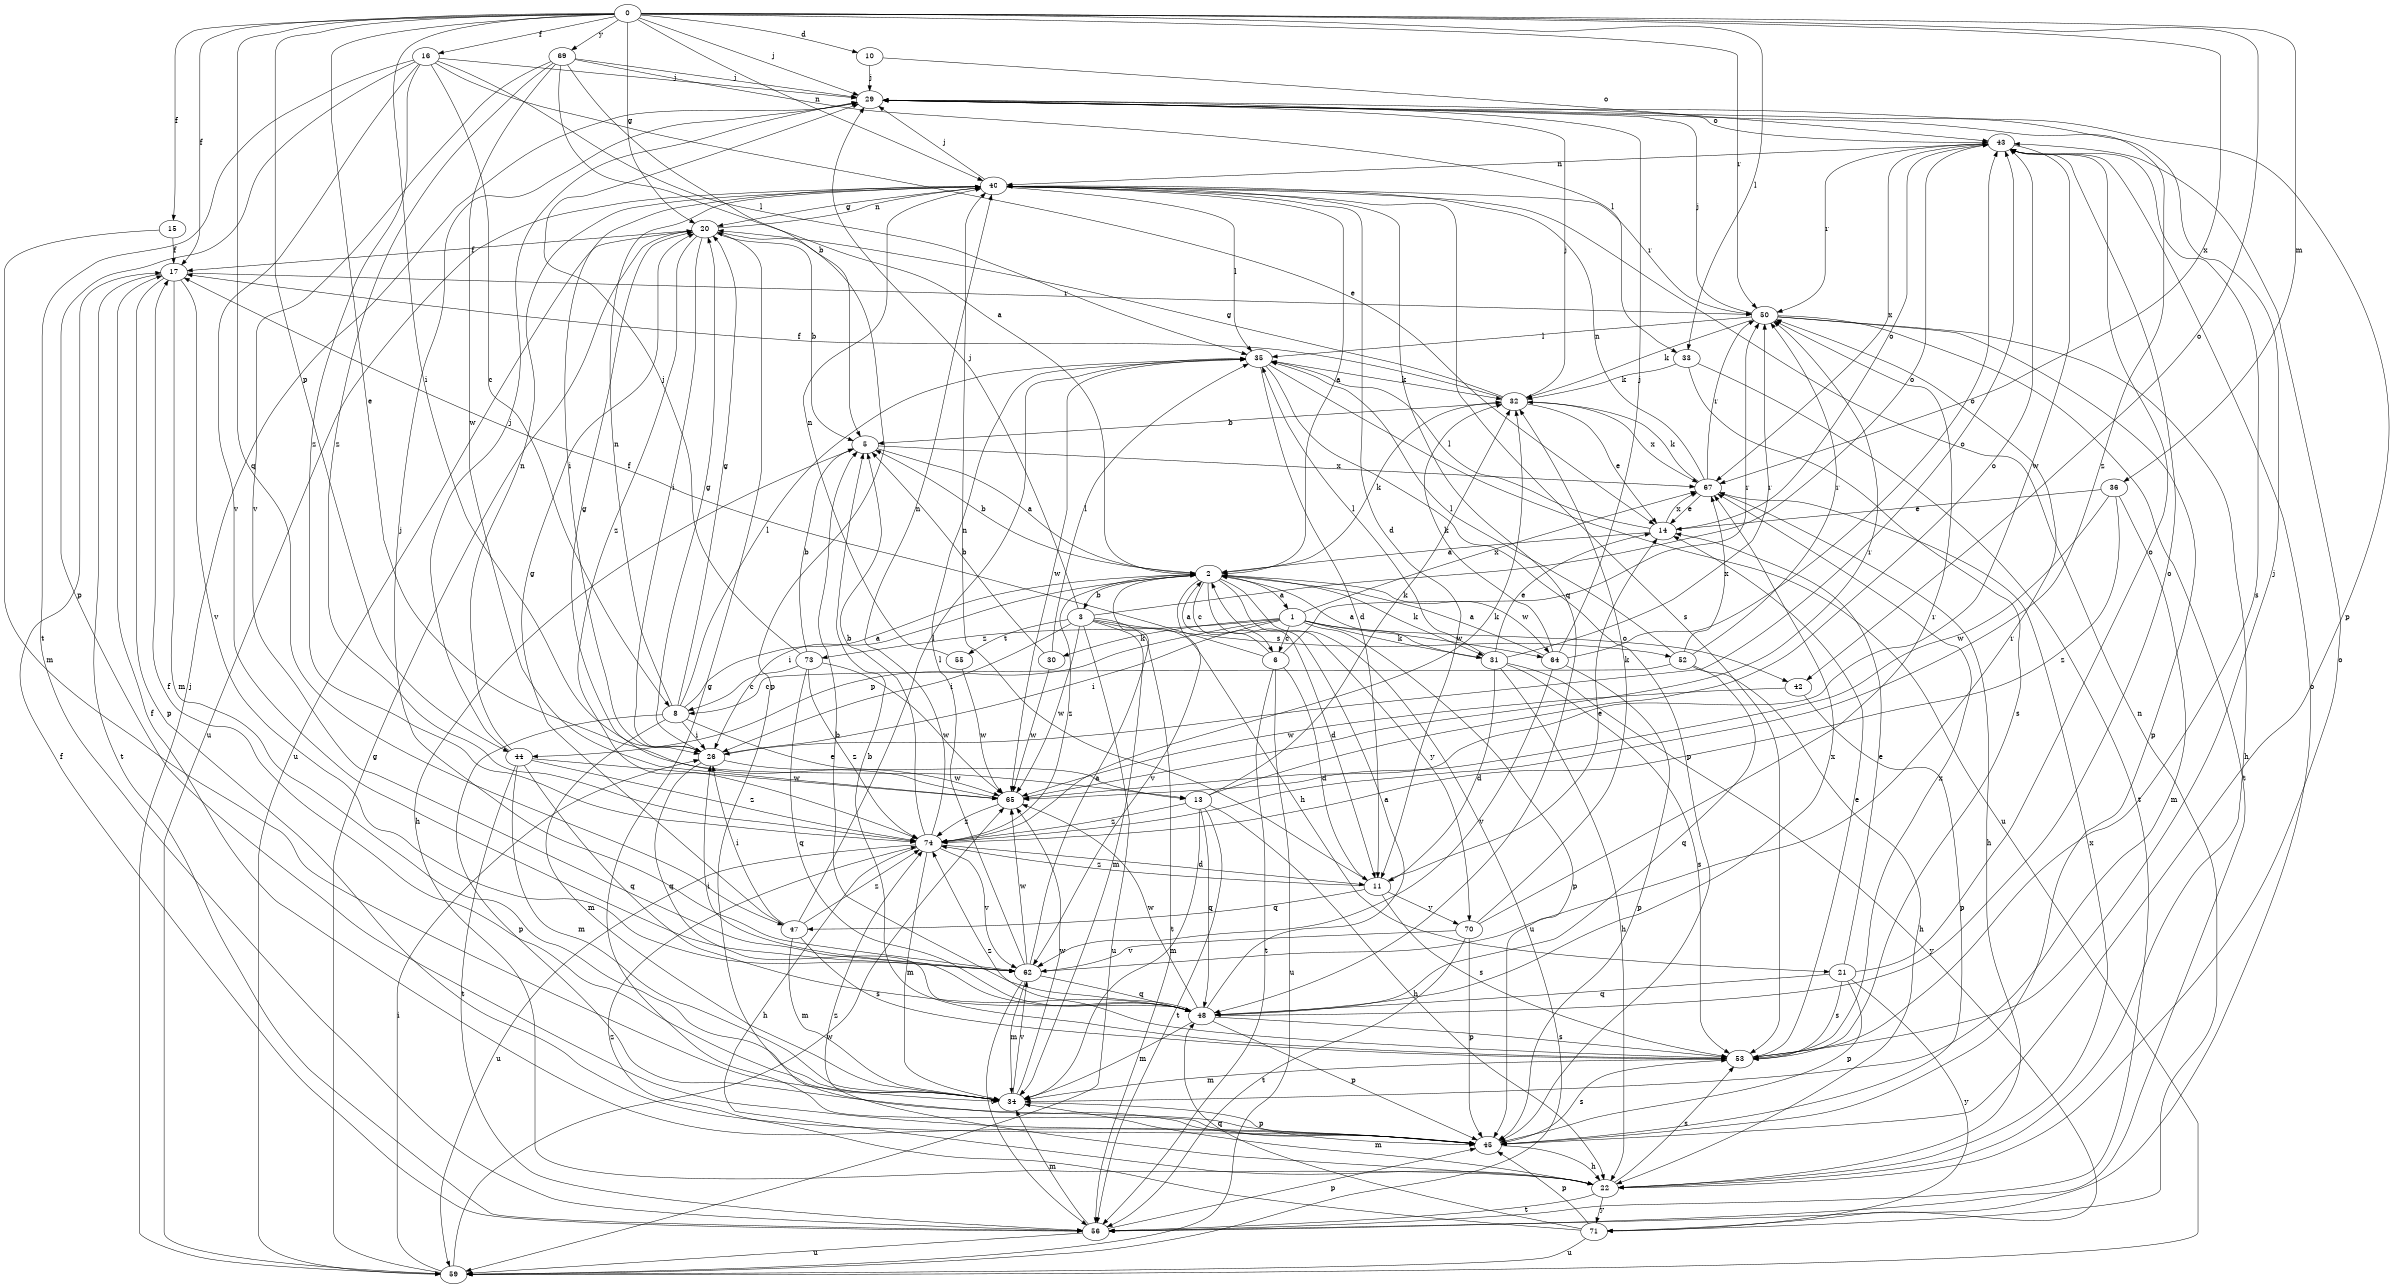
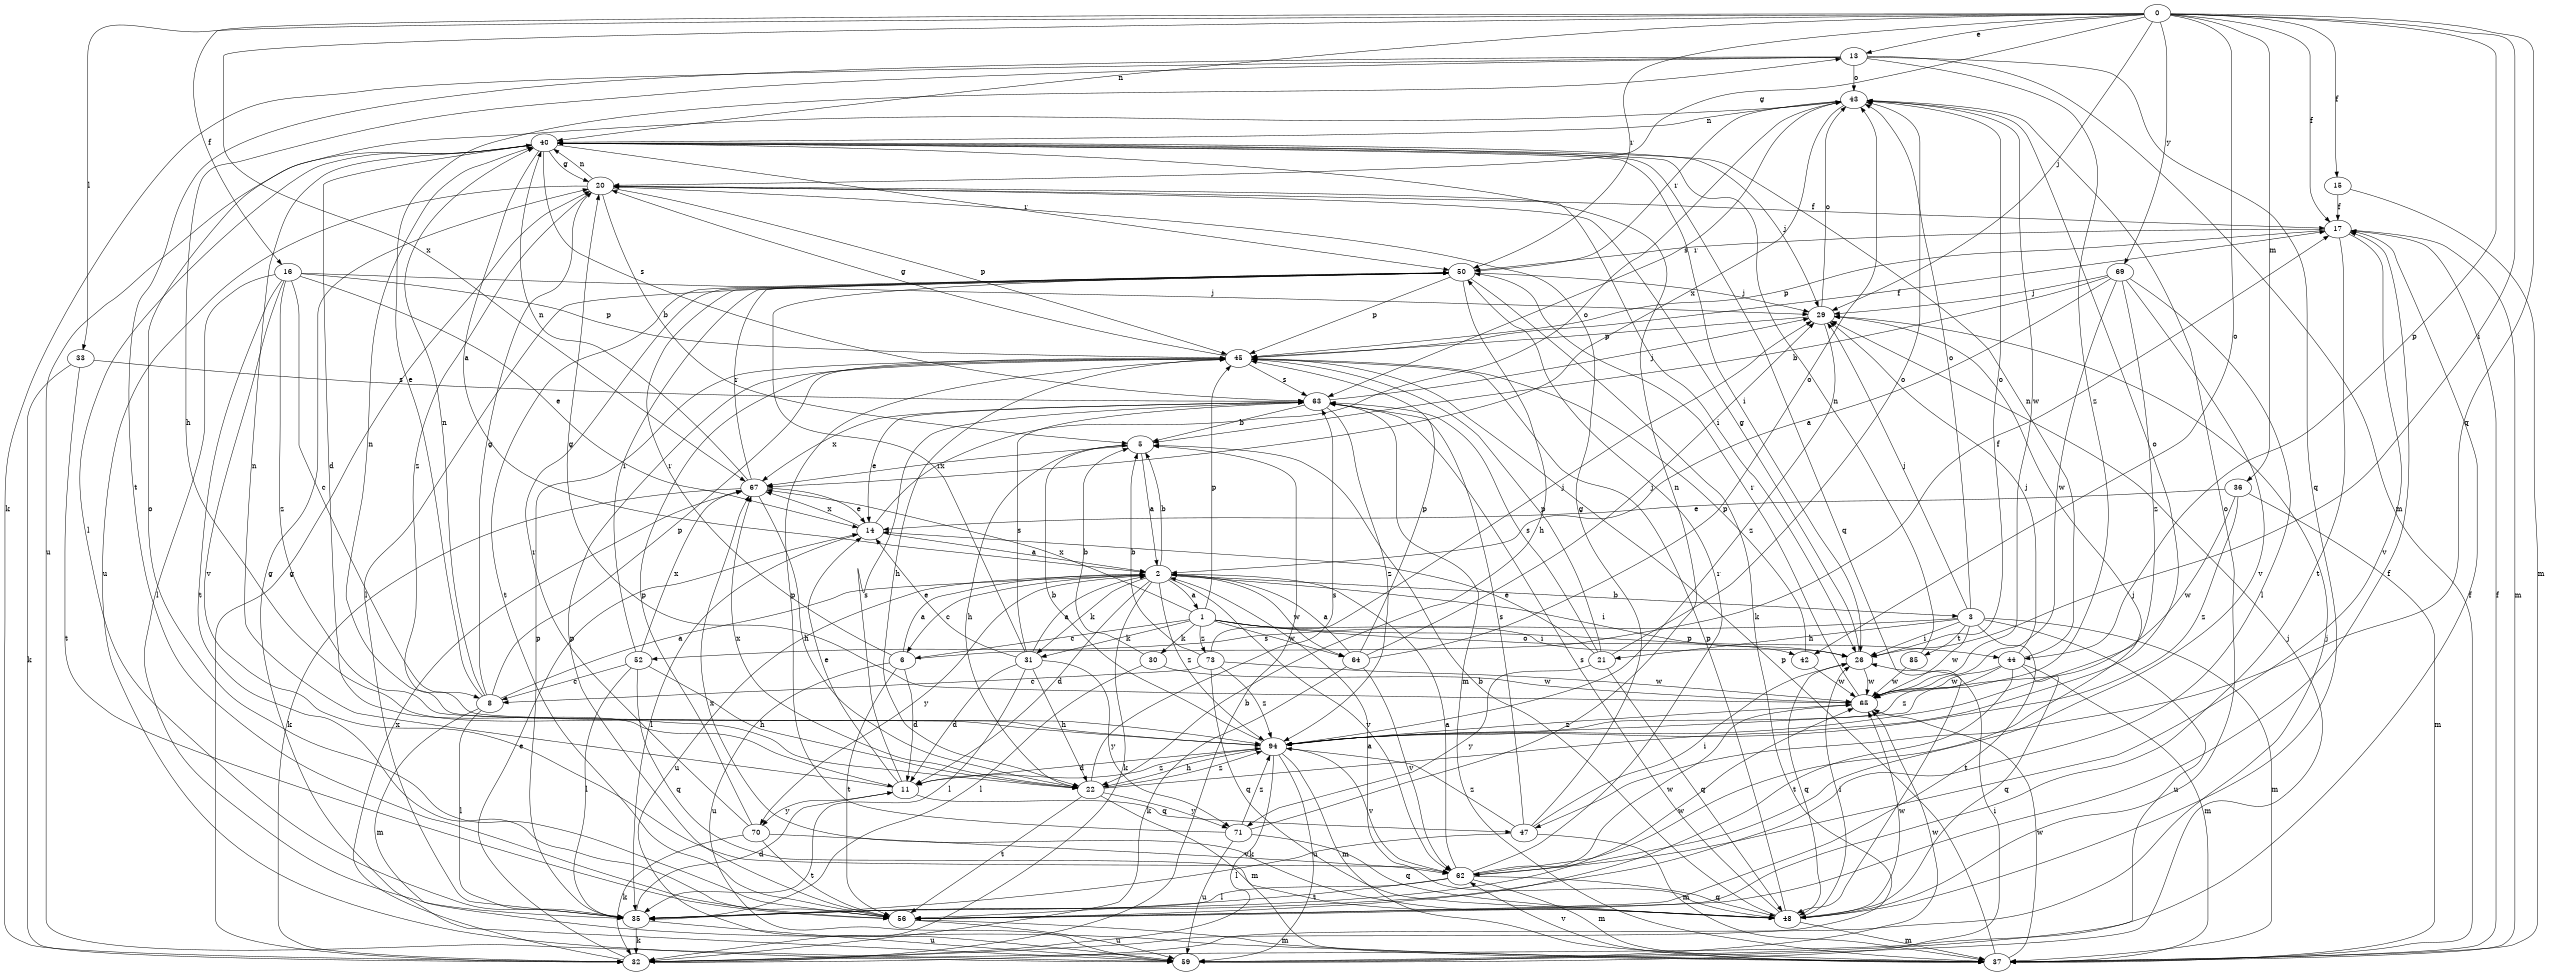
(870, 57) -> none
(1177, 133) -> (1690, 855)
(959, 660) -> (1914, 660)
(693, 735) -> none
(929, 843) -> (1273, 747)
(1740, 1059) -> (1317, 402)
(1012, 1102) -> (1997, 962)
